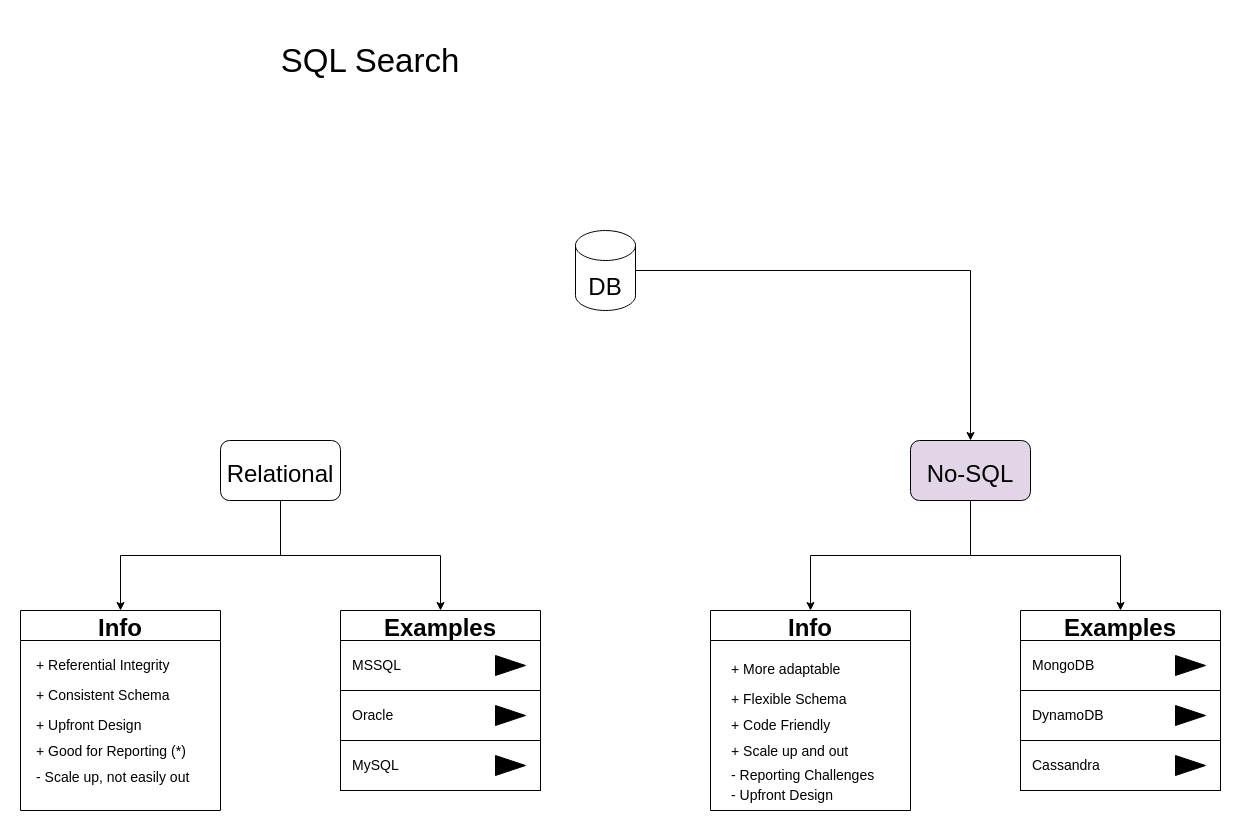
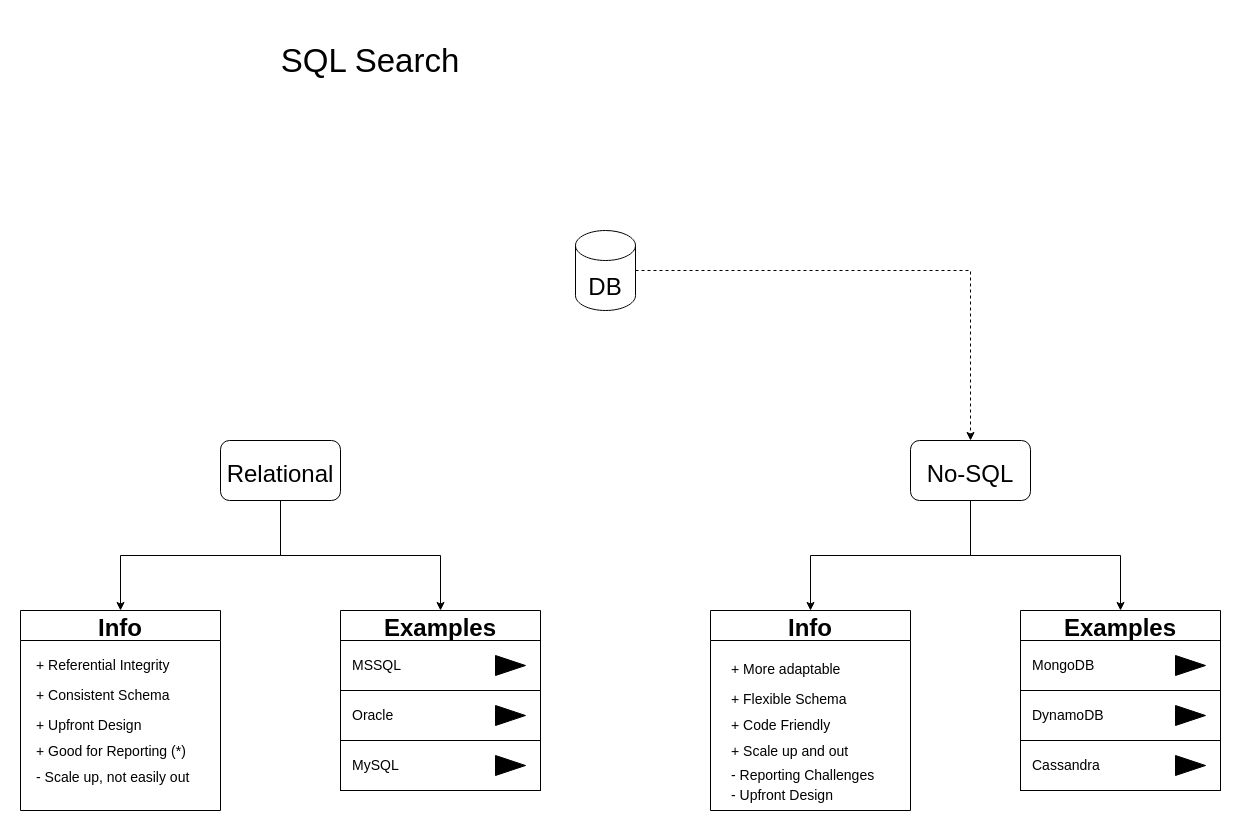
(885, 271) -> (885, 271)
(971, 471) -> (971, 471)
